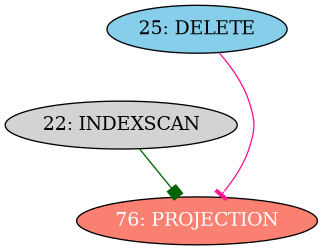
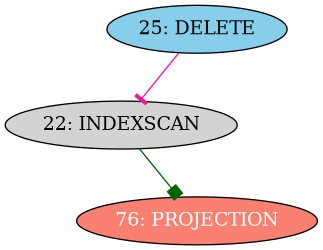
(254, 121) -> (161, 75)
